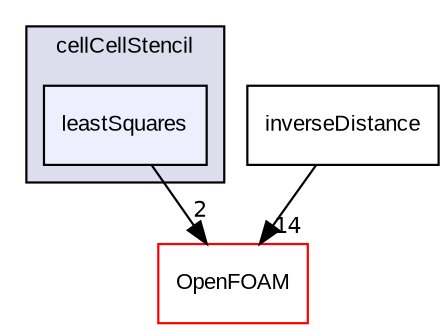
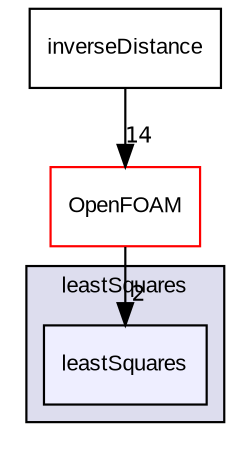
(125, 47) -> (125, 287)
(174, 197) -> (125, 279)
